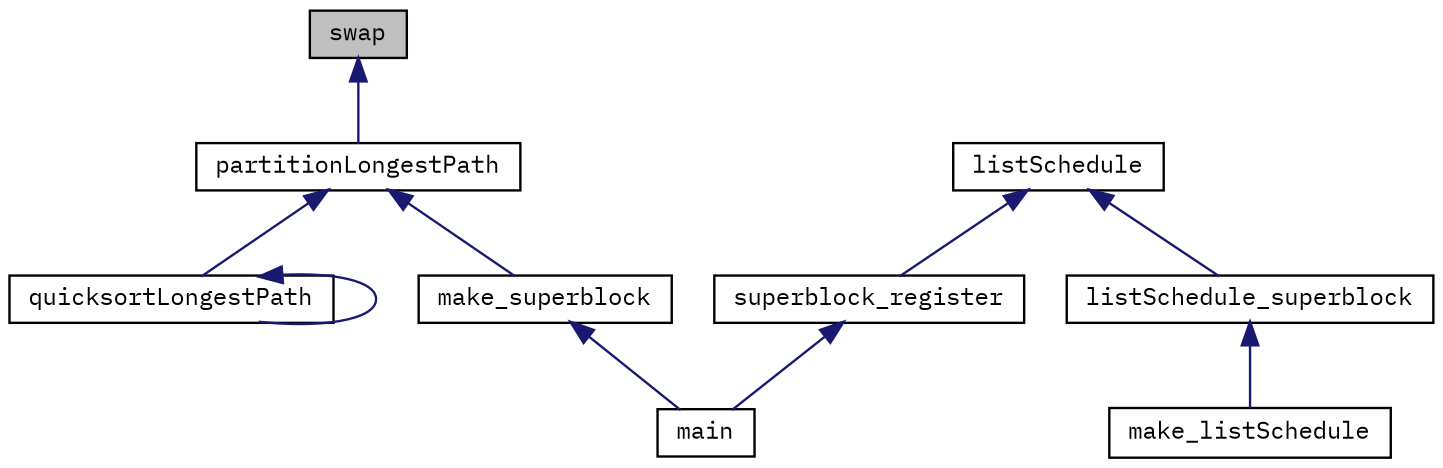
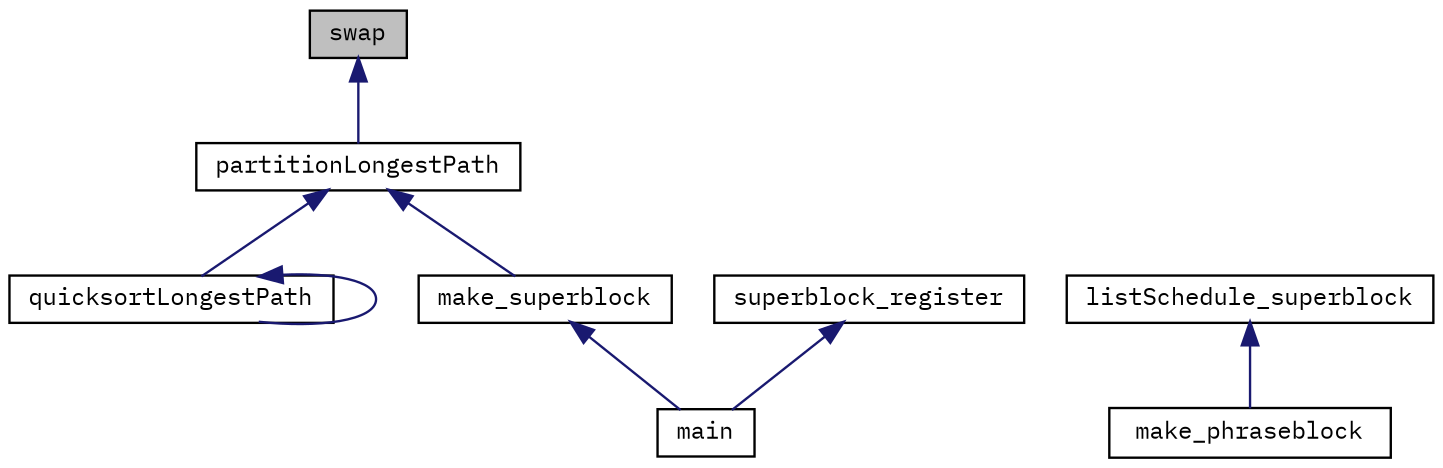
(1058, 167) -> none
(1250, 433) -> (1250, 433)
